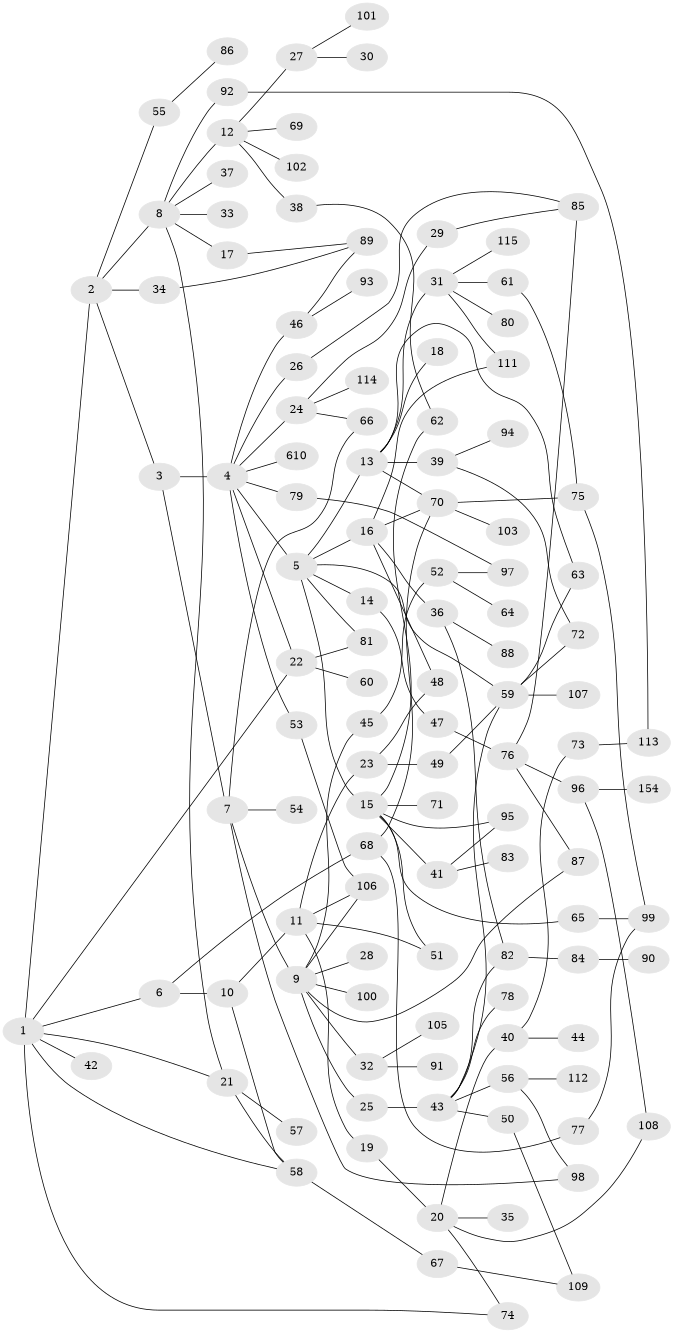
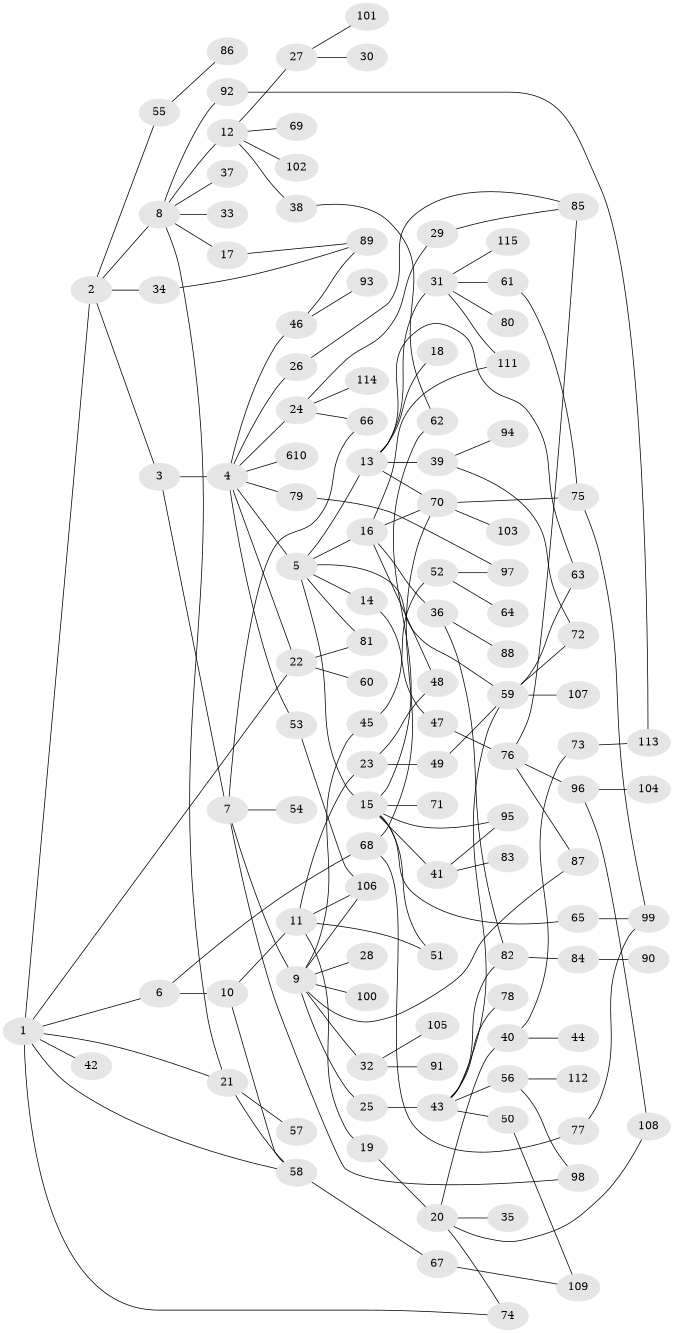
(649, 790) -> (649, 790)
